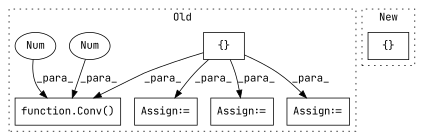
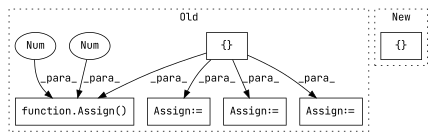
(68, 112) -> (75, 112)
